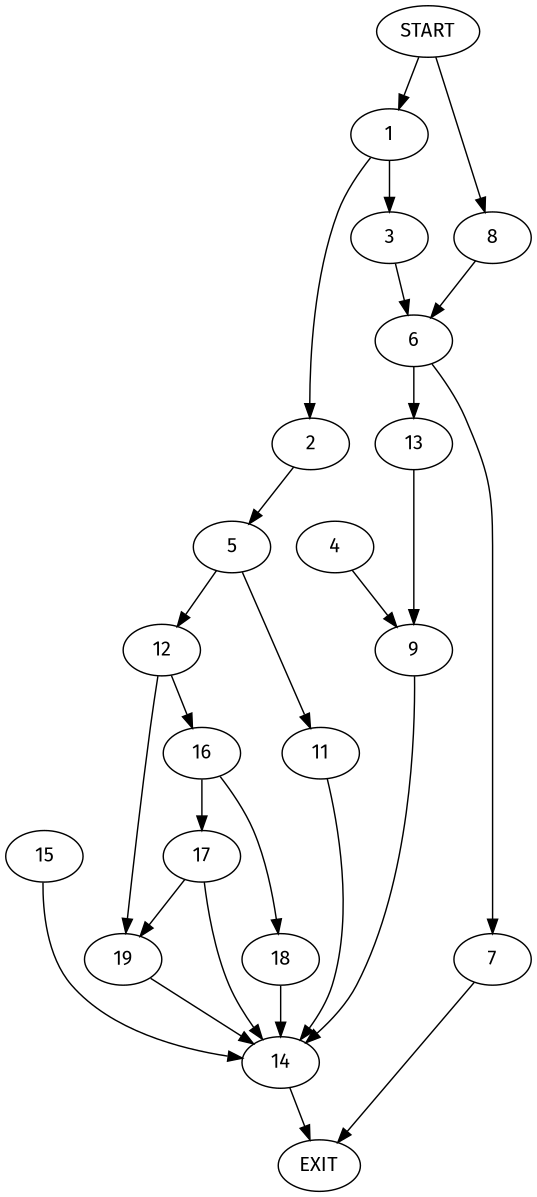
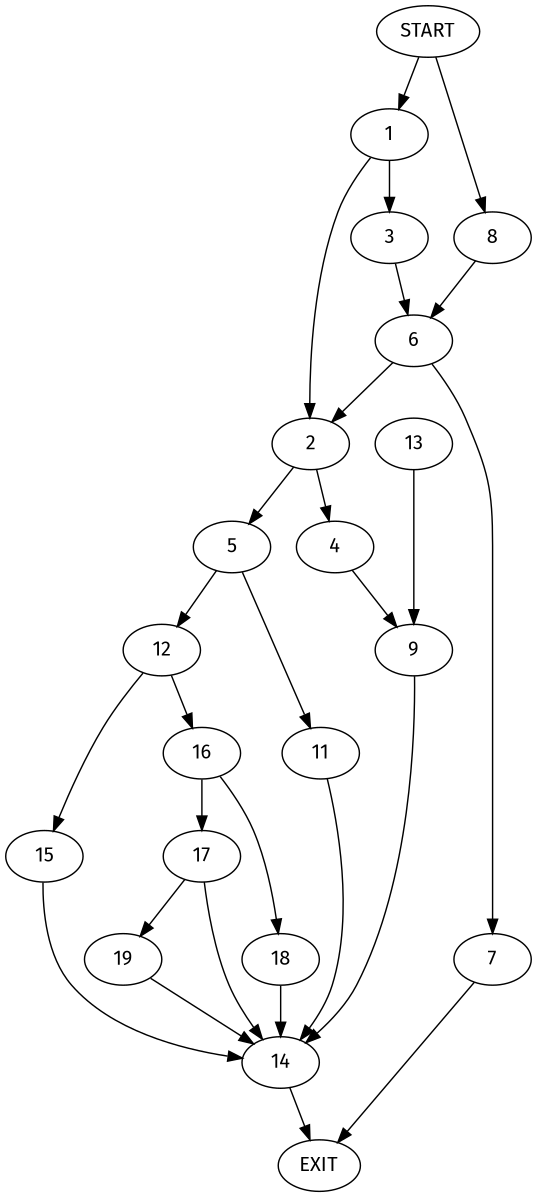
(414, 385) -> (368, 387)
none -> (321, 488)
(141, 797) -> (95, 742)
